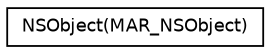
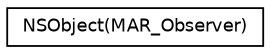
(135, 27) -> (135, 27)
